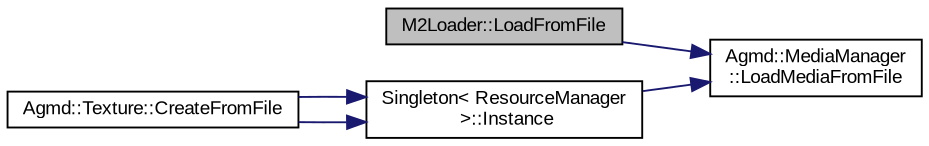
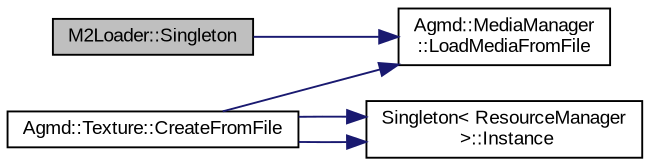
(504, 26) -> (153, 37)
(667, 88) -> (301, 90)
